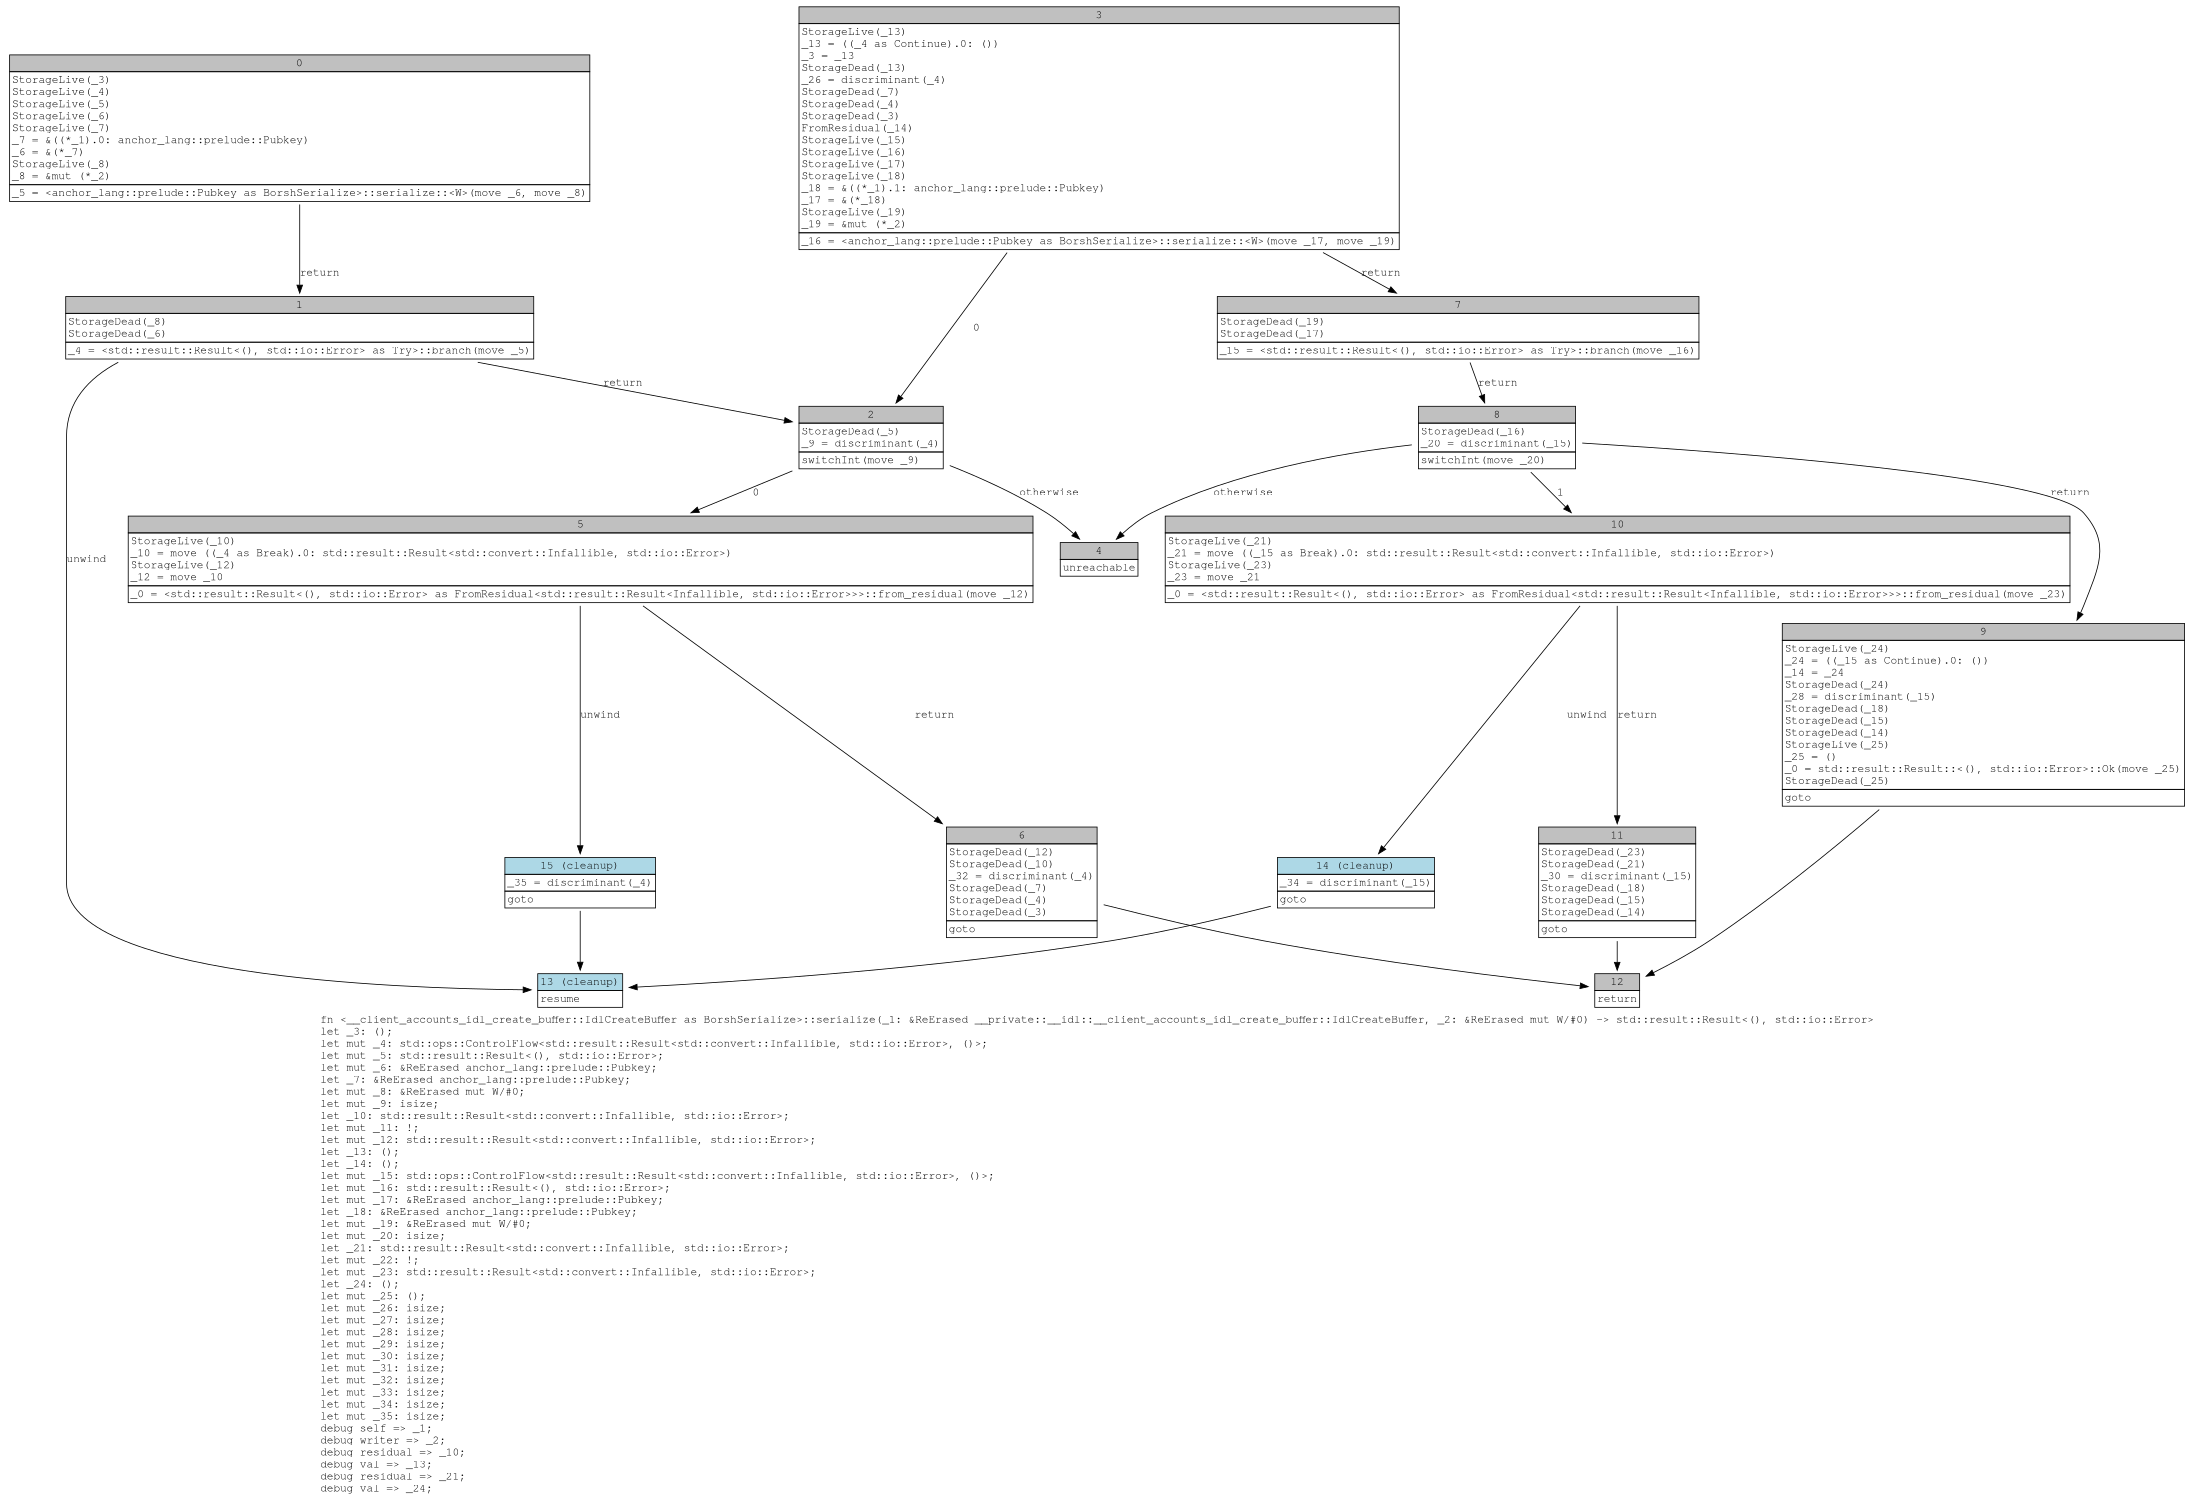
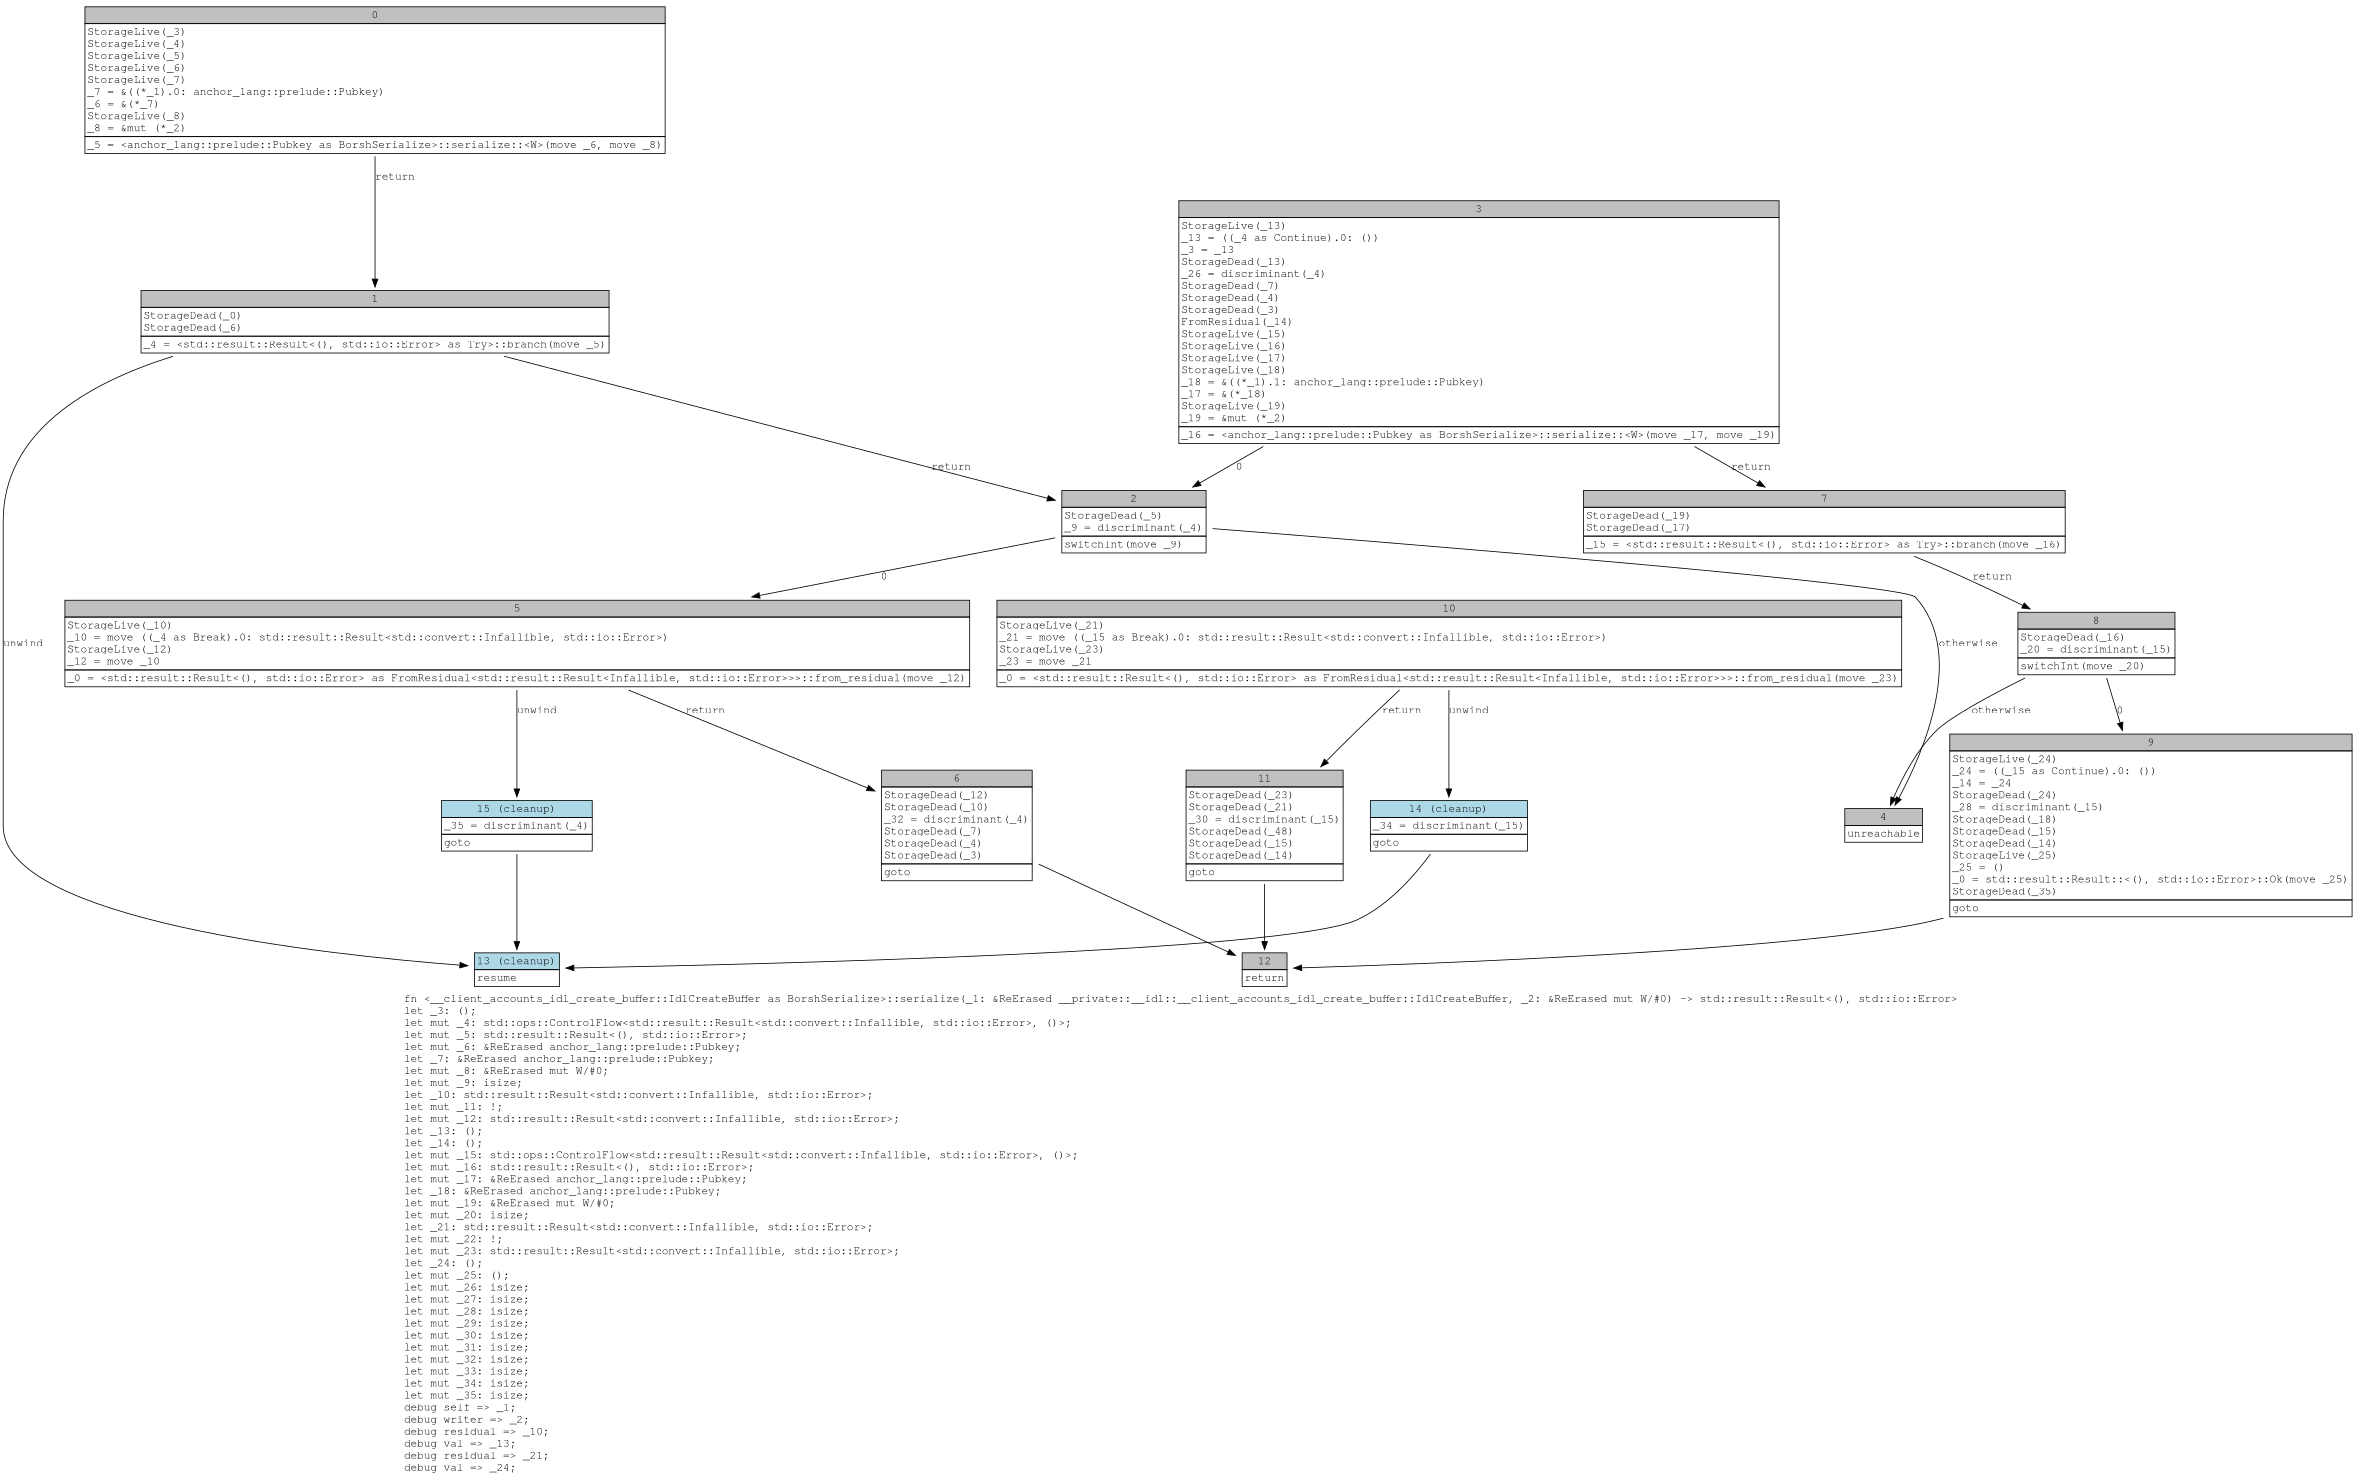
(118, 321) -> (193, 315)
(1548, 490) -> none
(2070, 492) -> (2120, 710)
(1838, 781) -> (2005, 891)
(1594, 888) -> (1242, 831)
